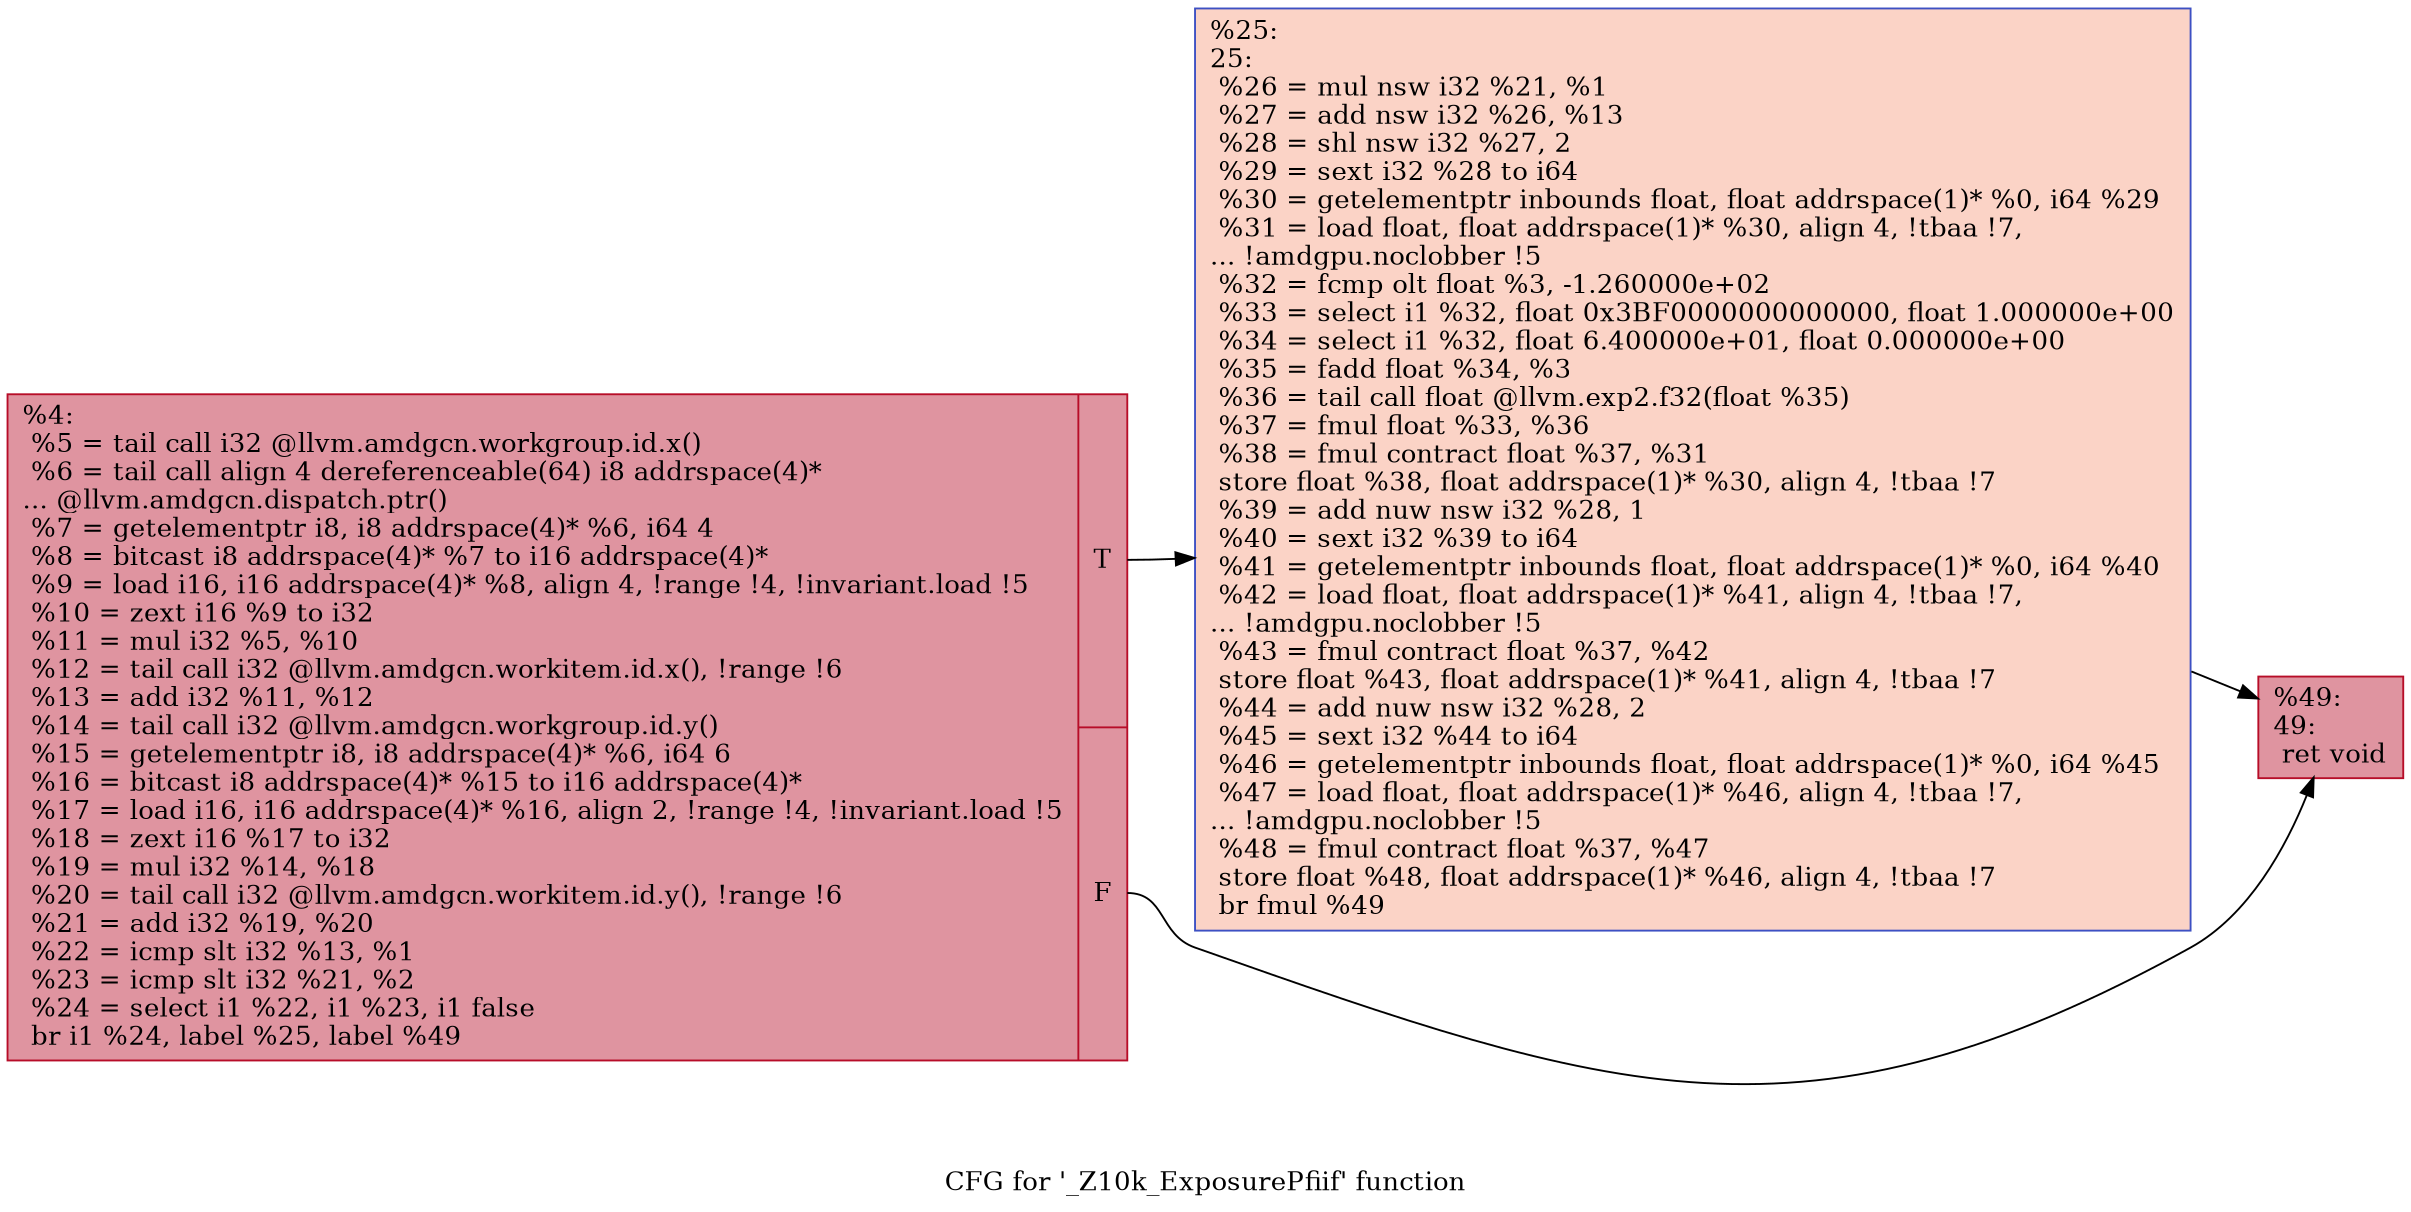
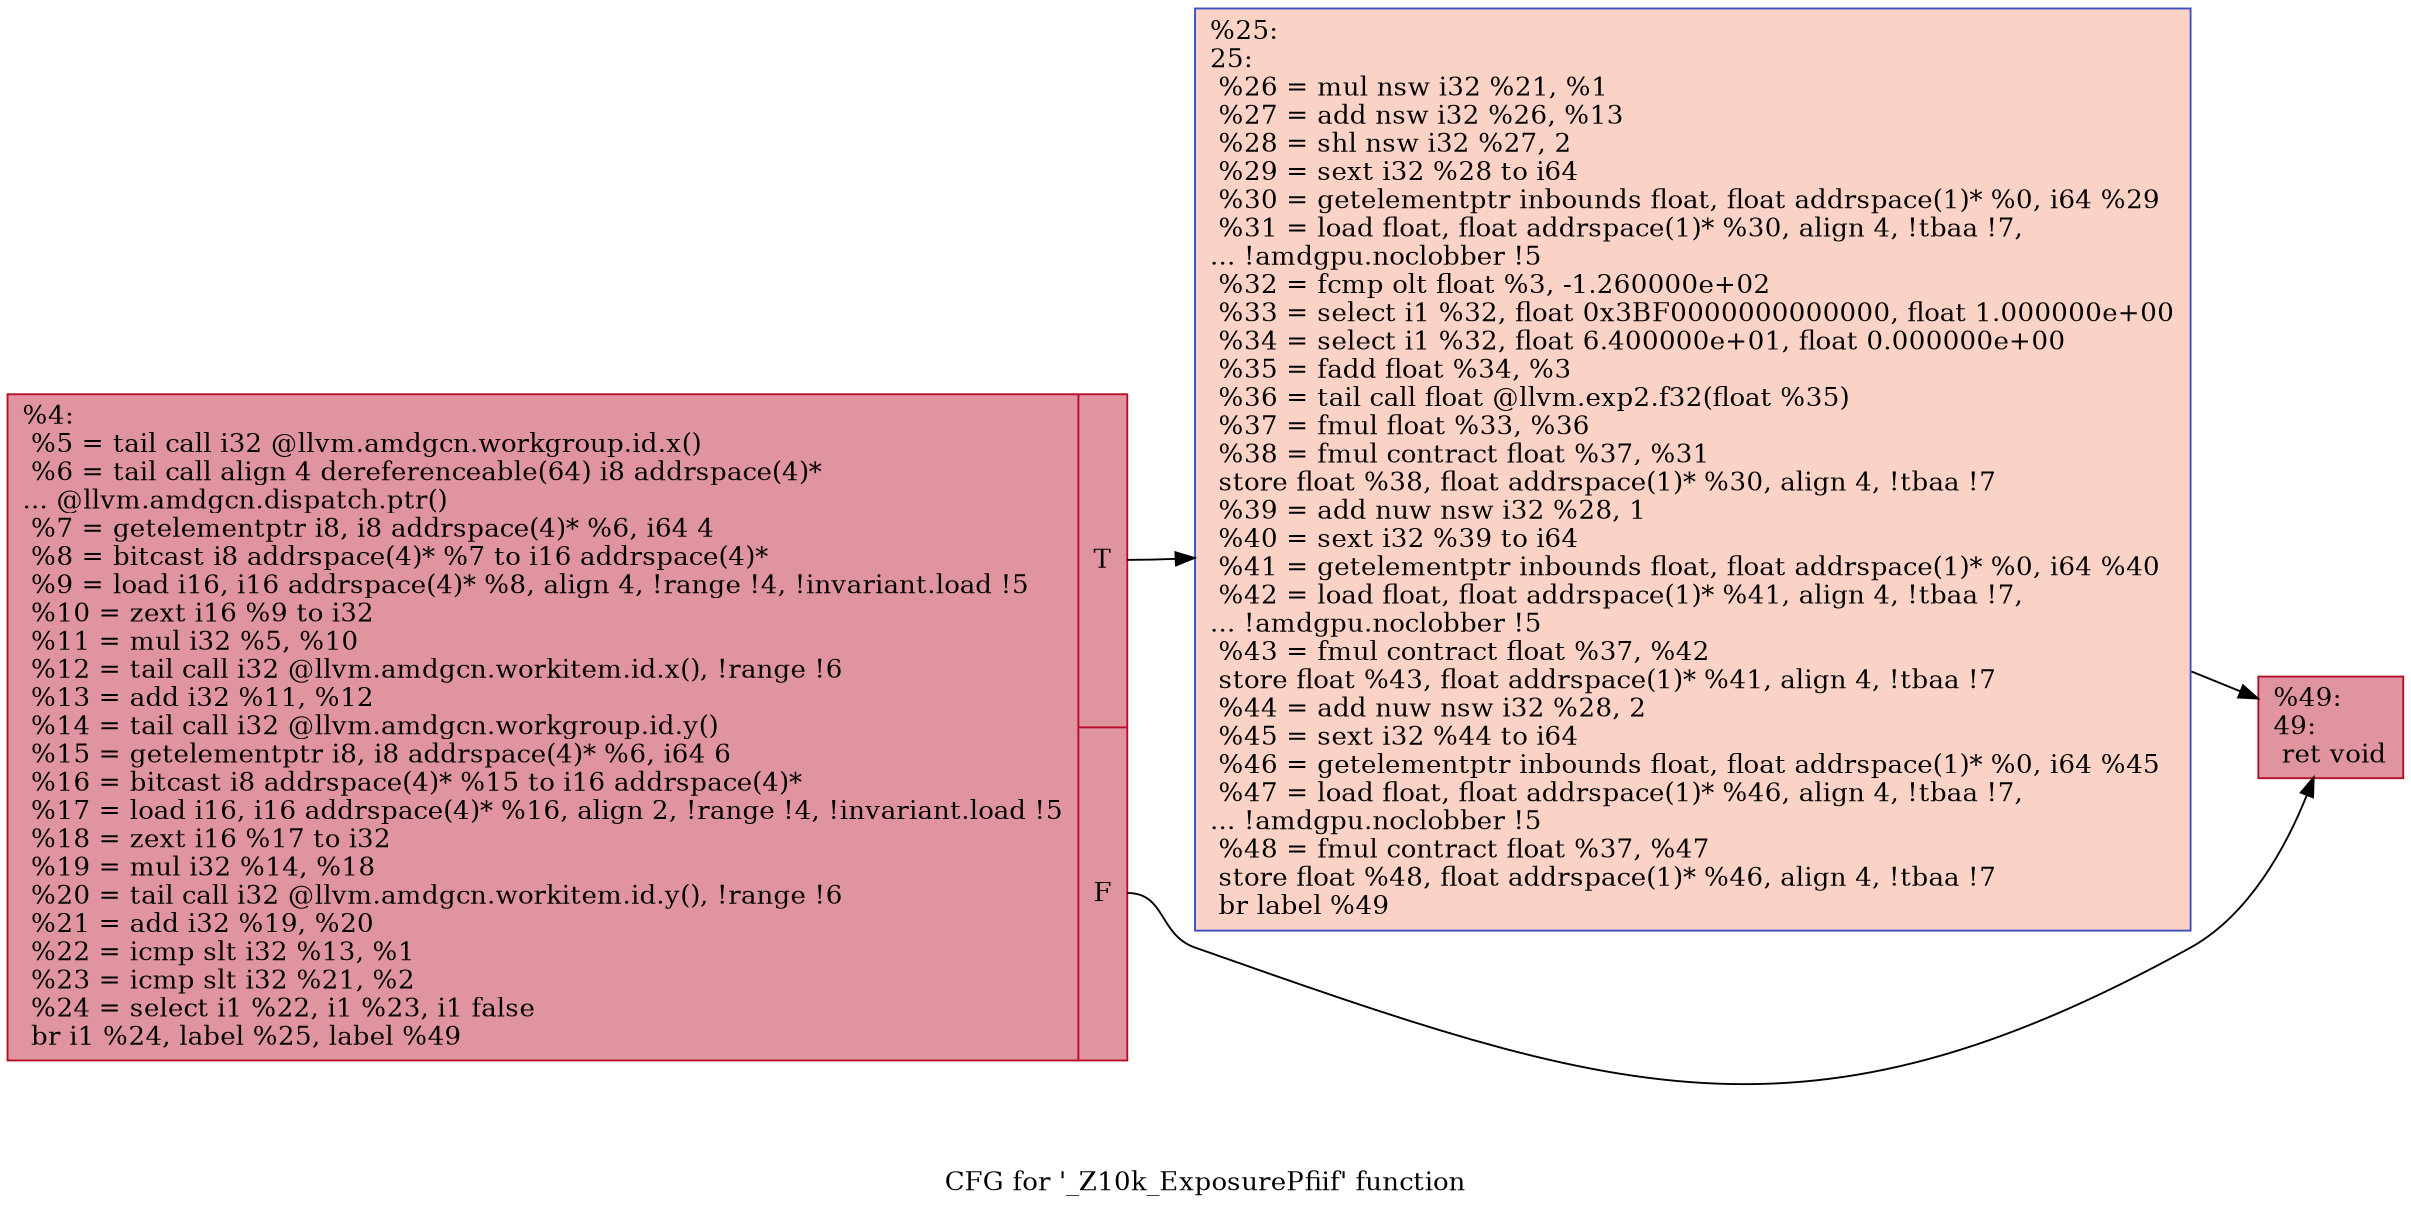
(1299, 906) -> (1300, 906)
